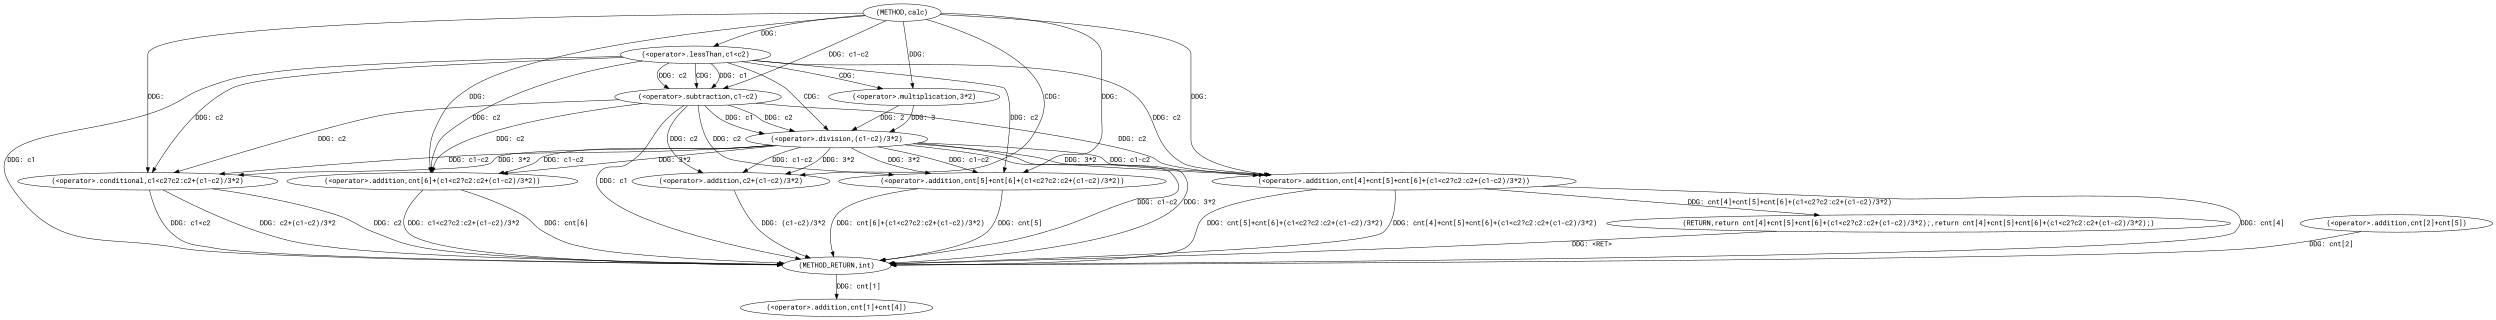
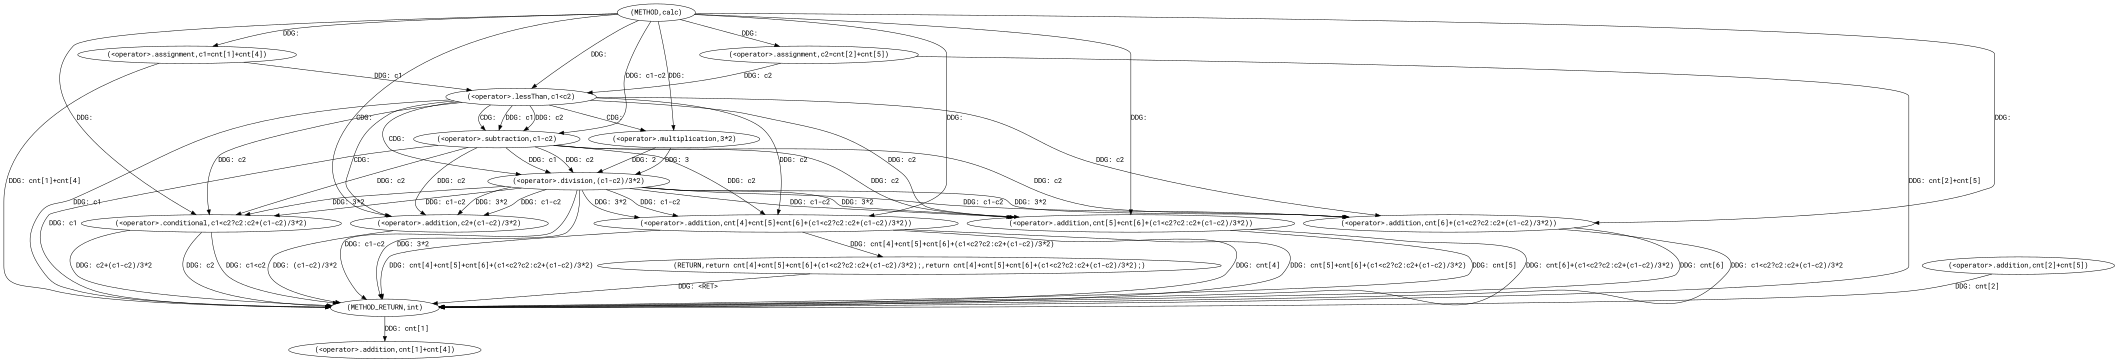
none -> (187, 55)
none -> (809, 55)
none -> (363, 137)
